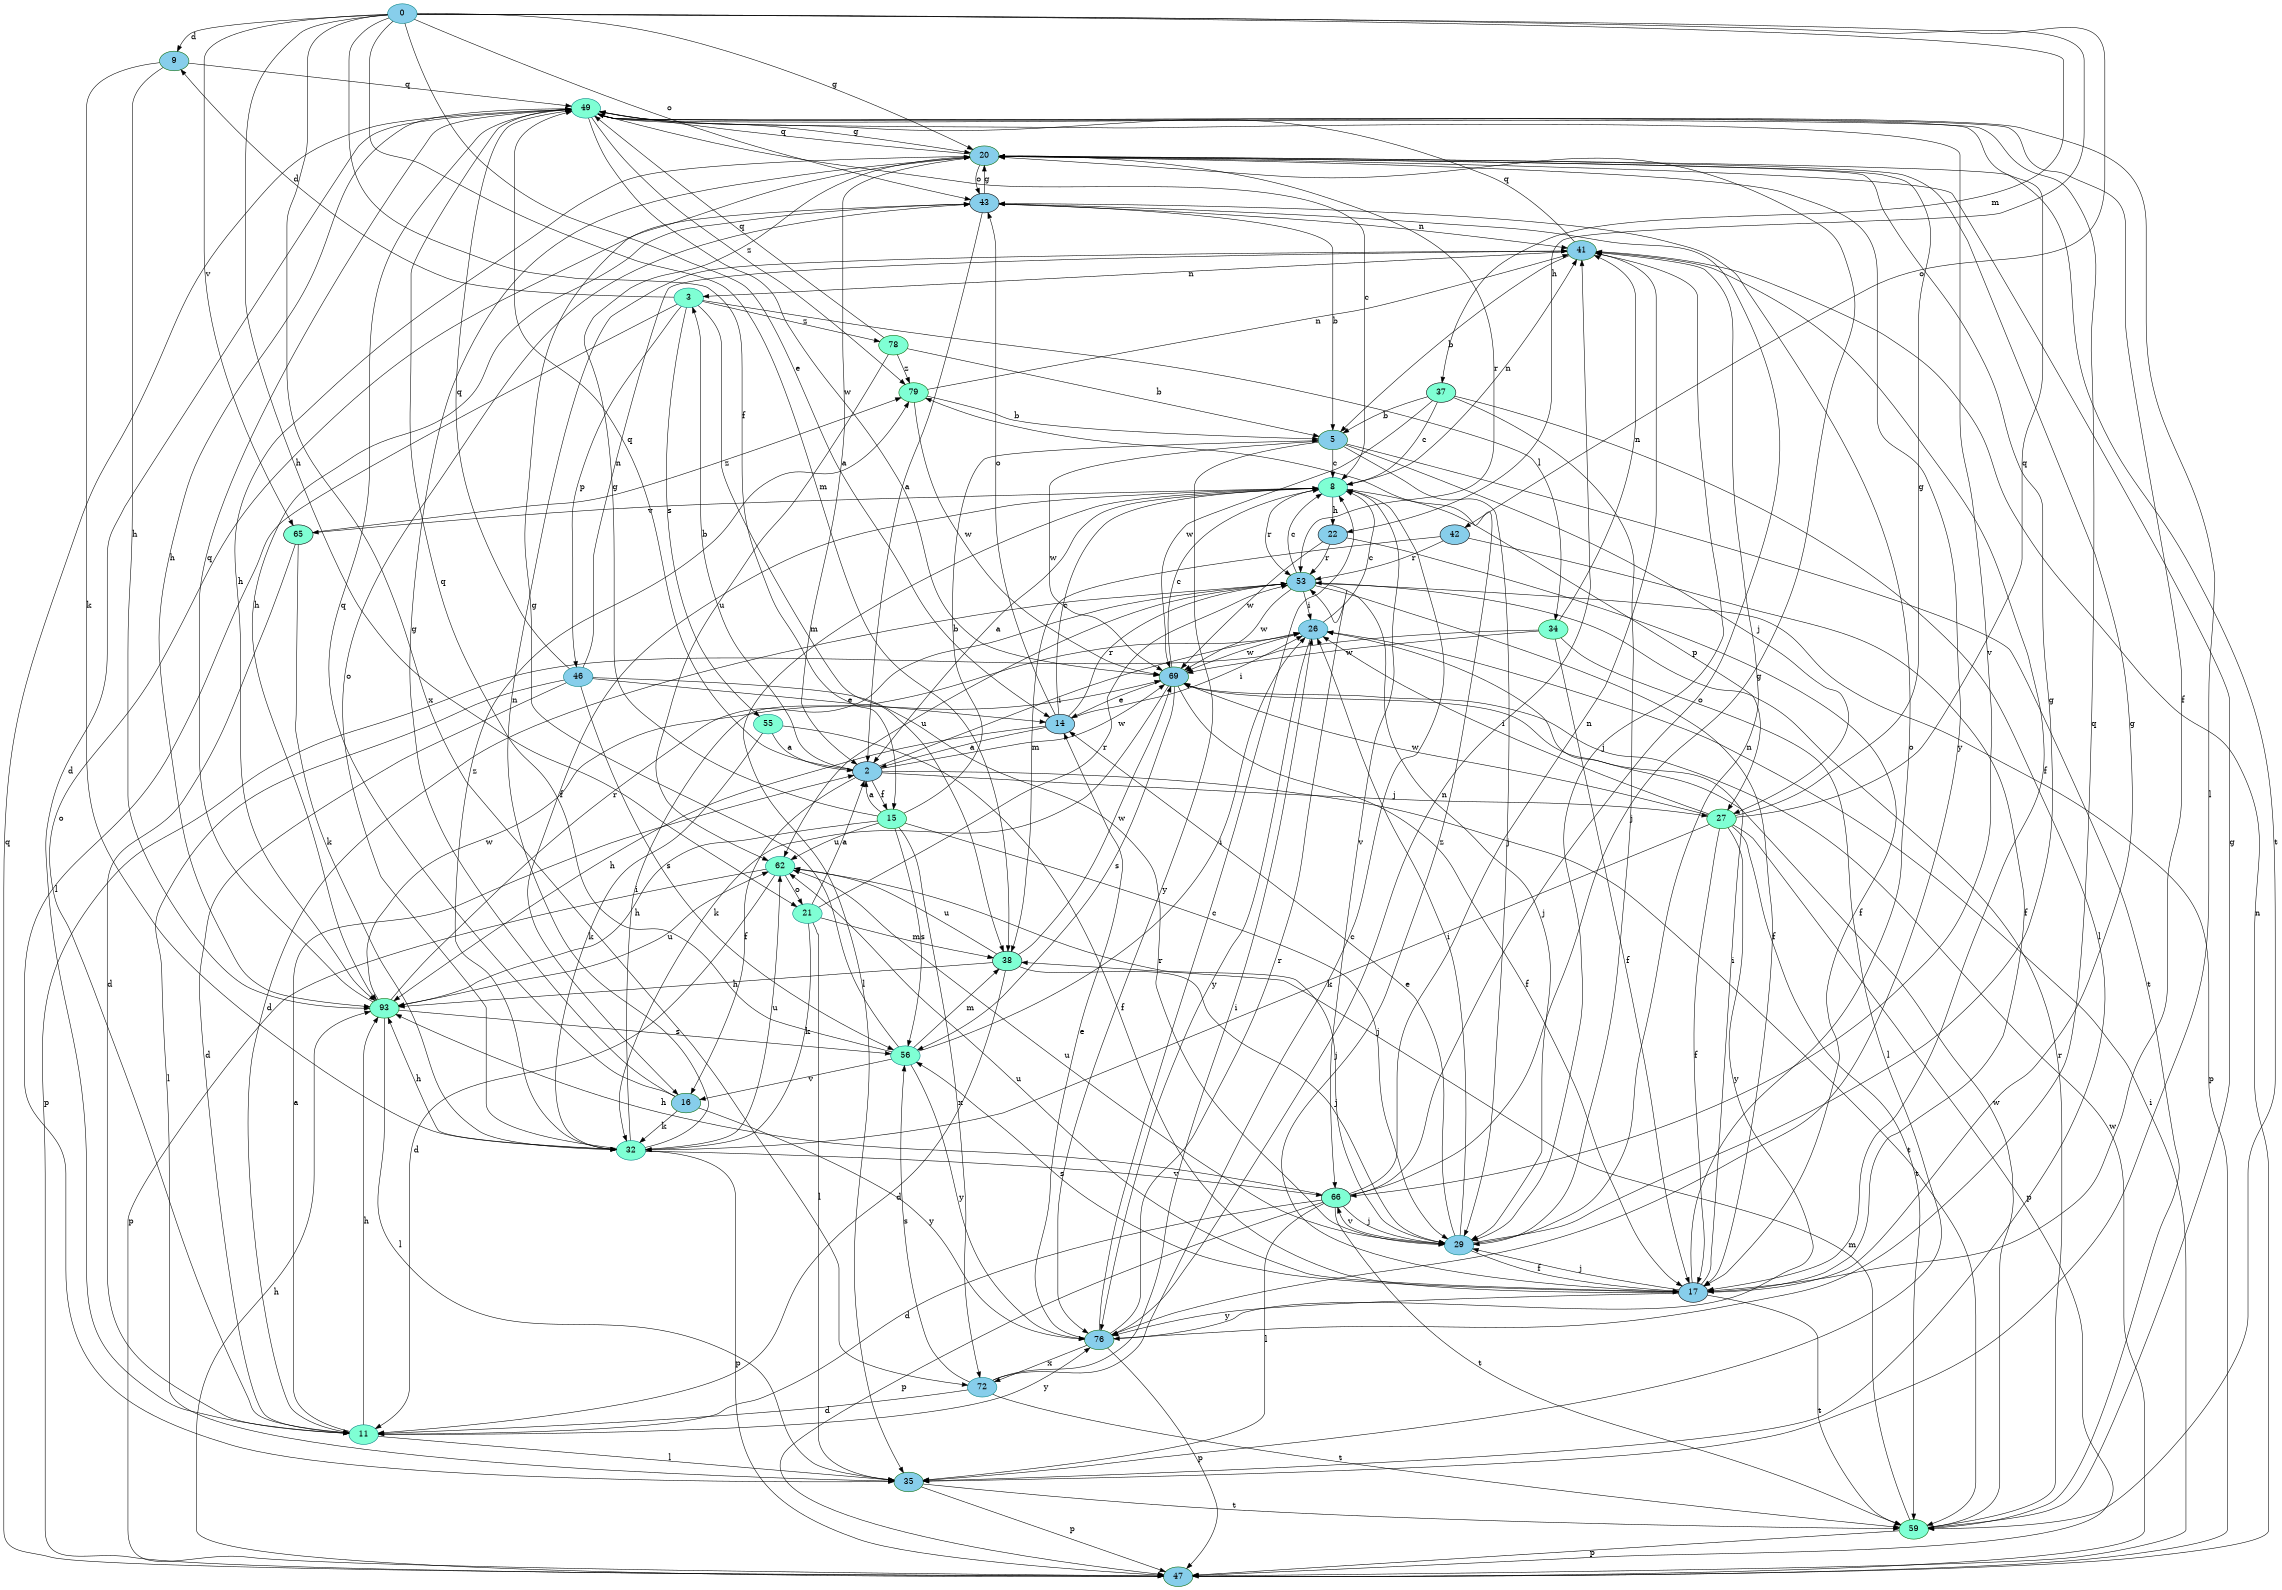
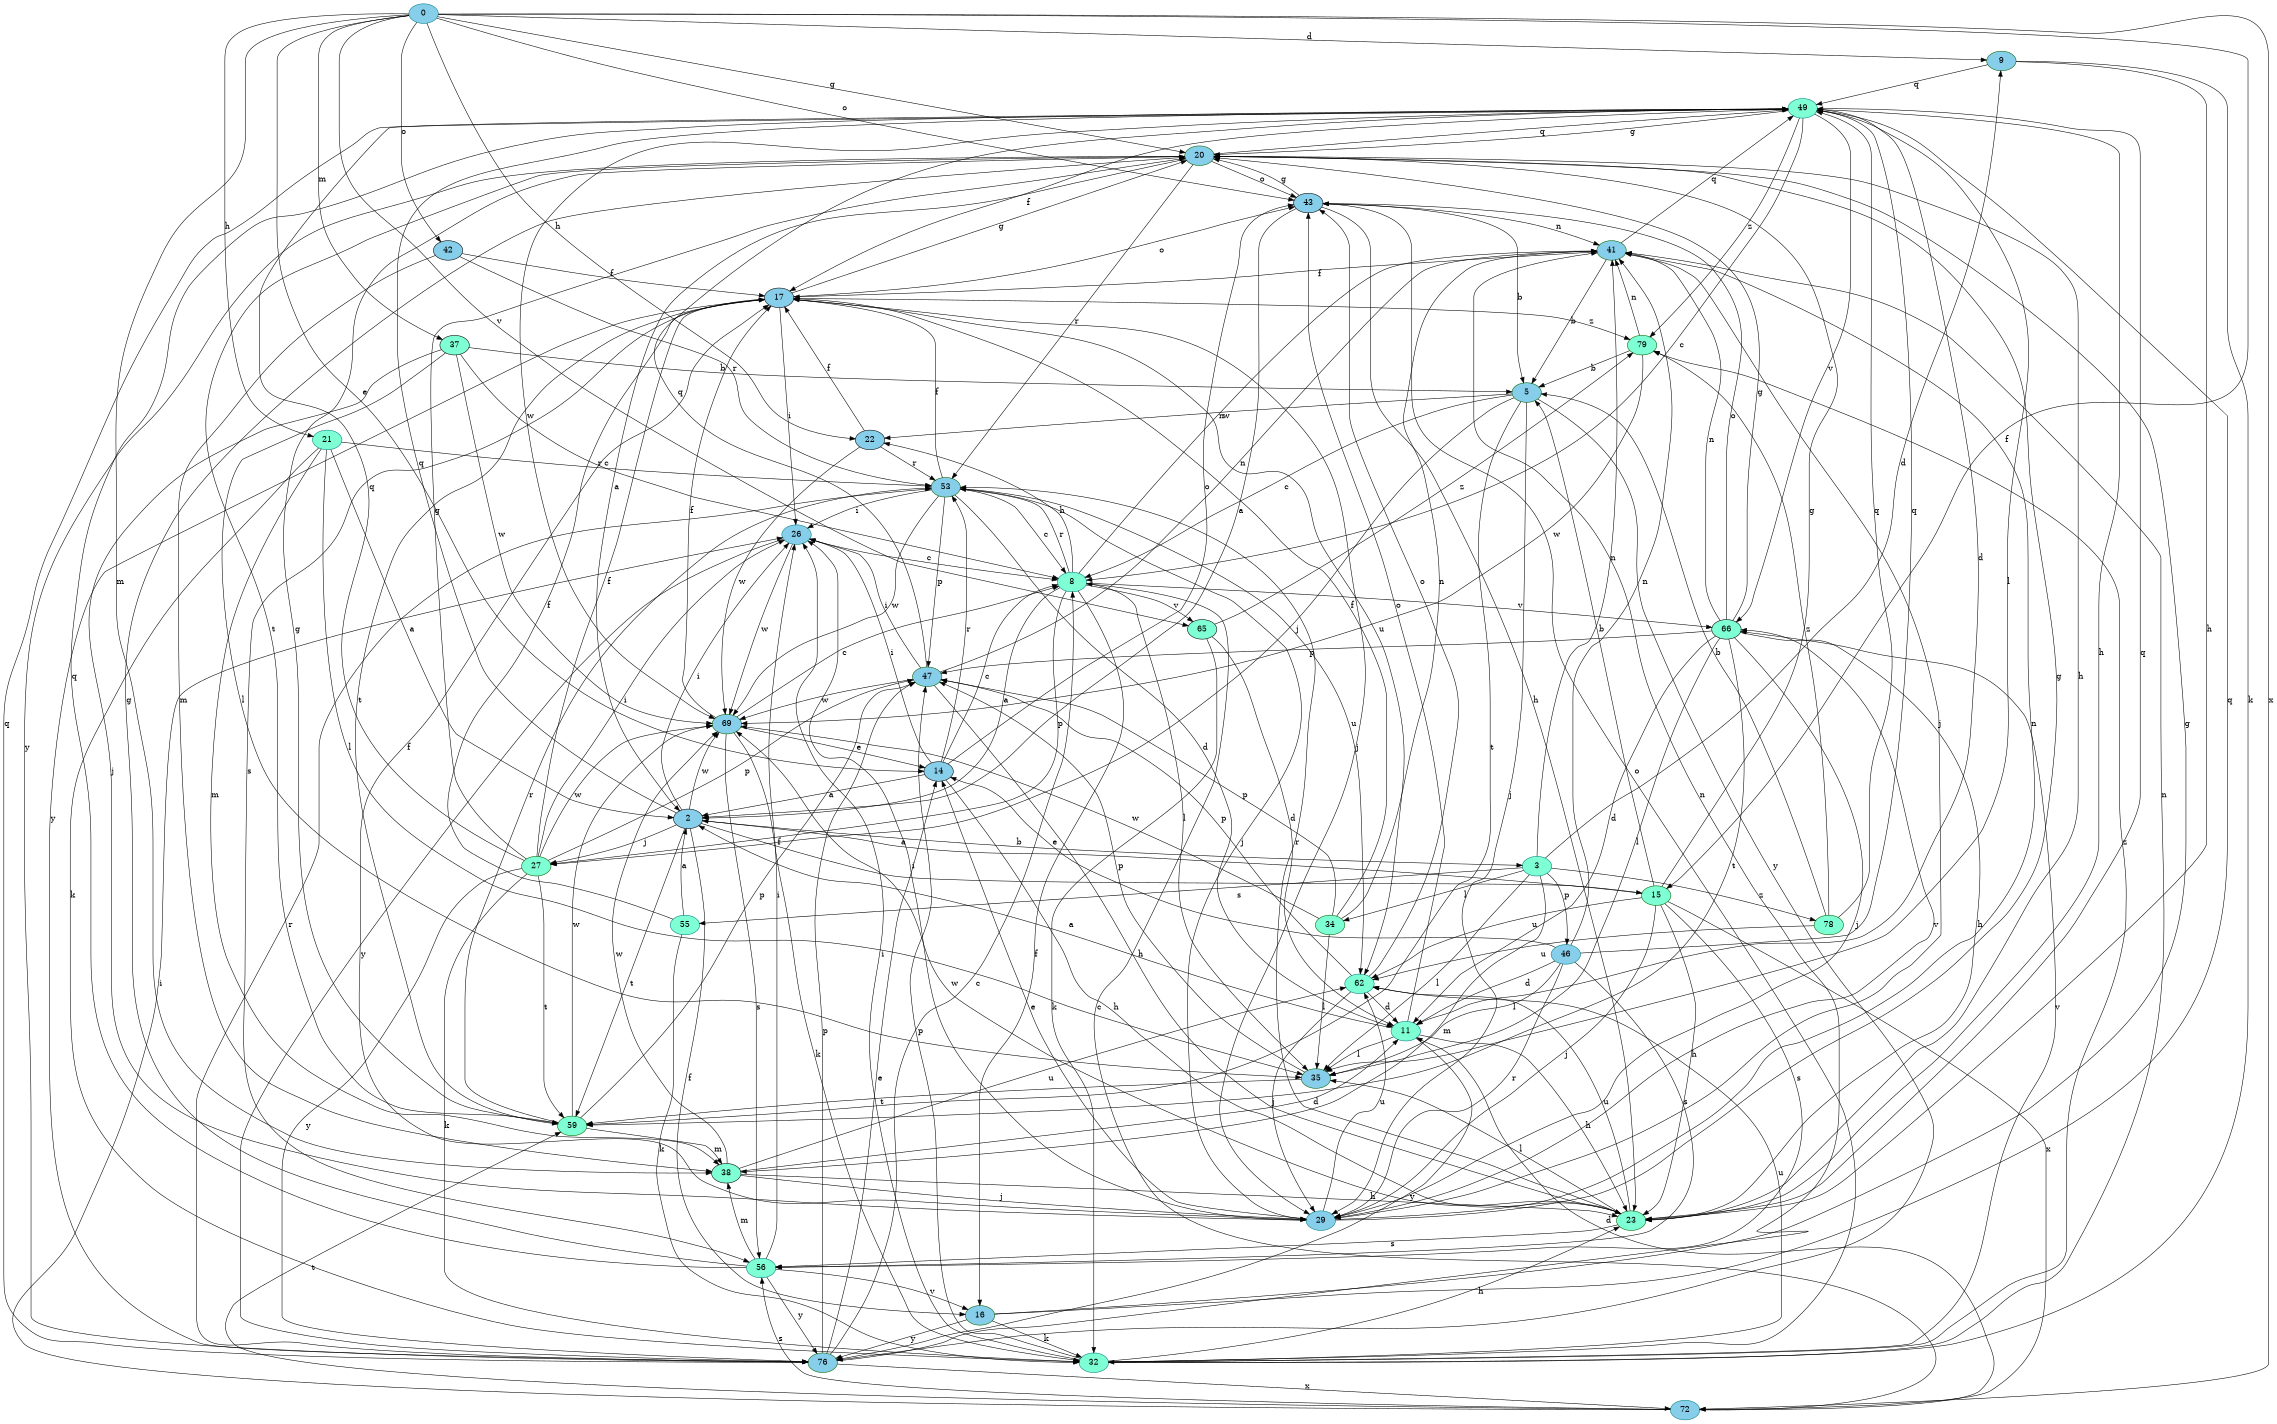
(1138, 274) -> (1609, 569)
(1064, 475) -> (1201, 414)
(792, 888) -> (1422, 595)
(384, 1008) -> (1631, 1221)
